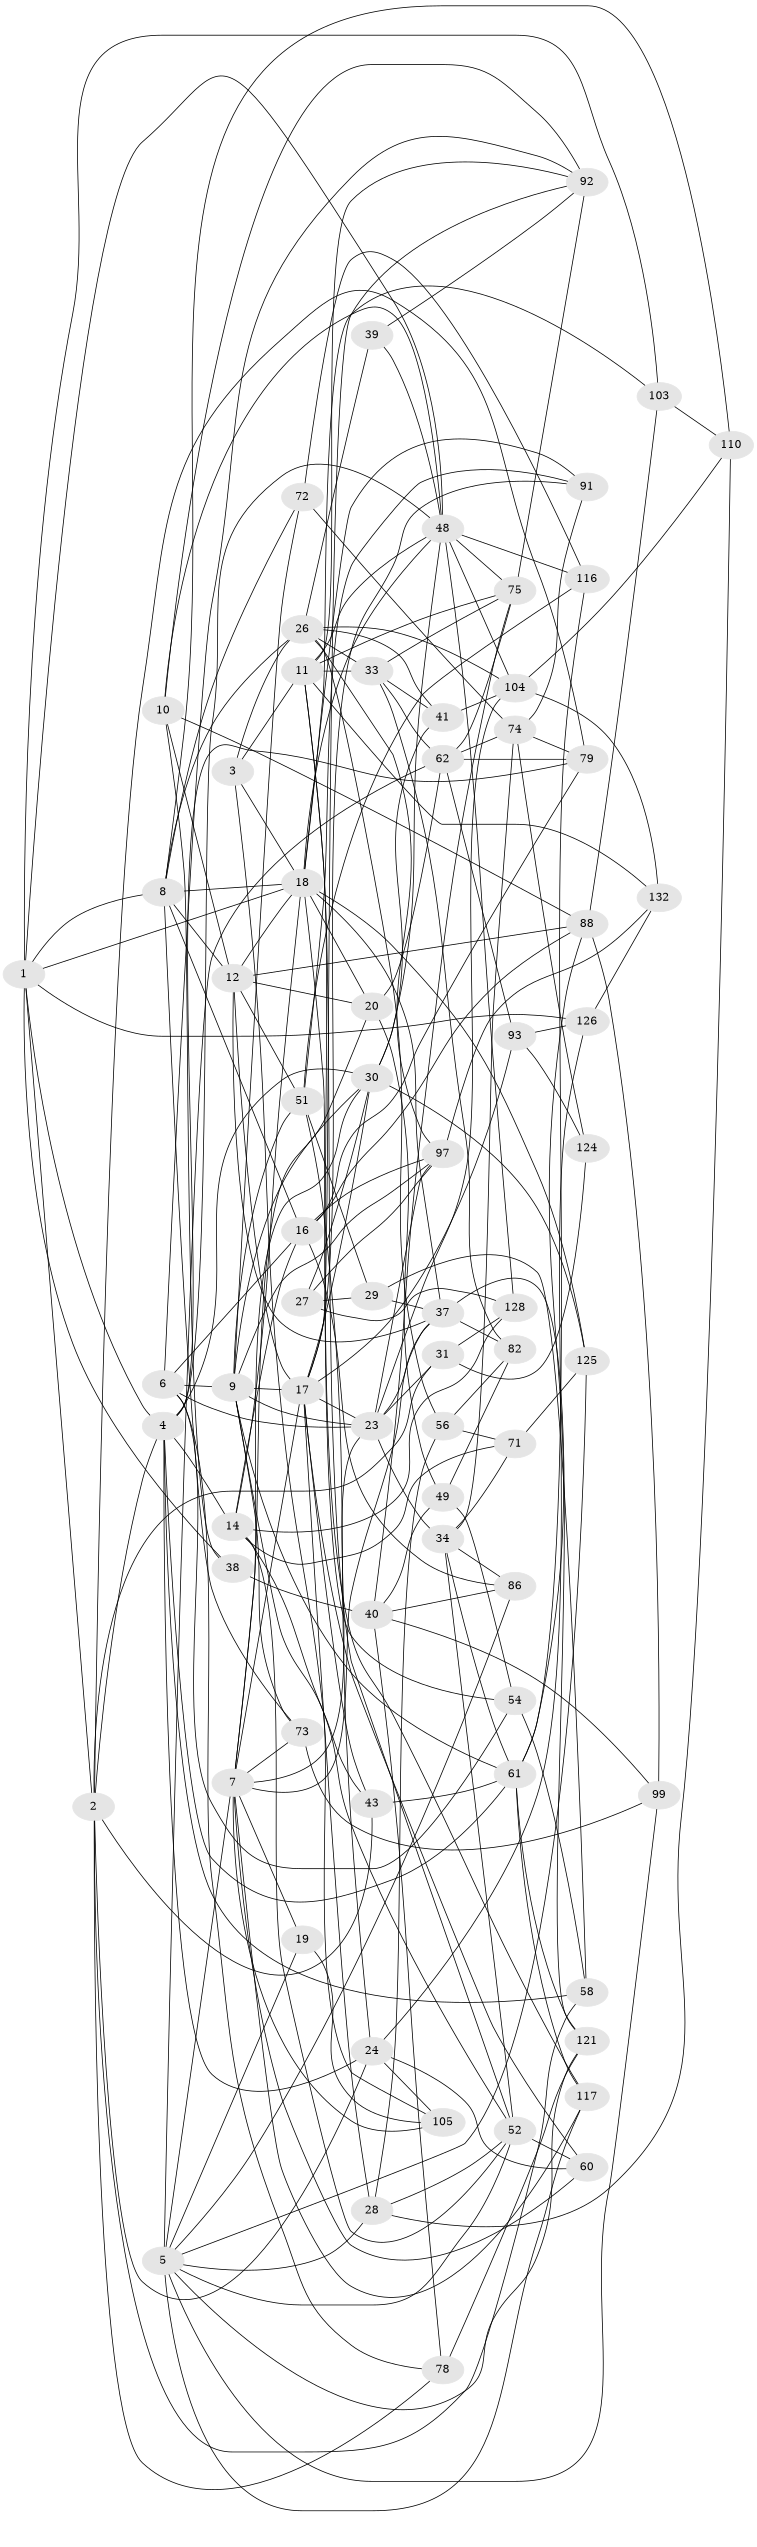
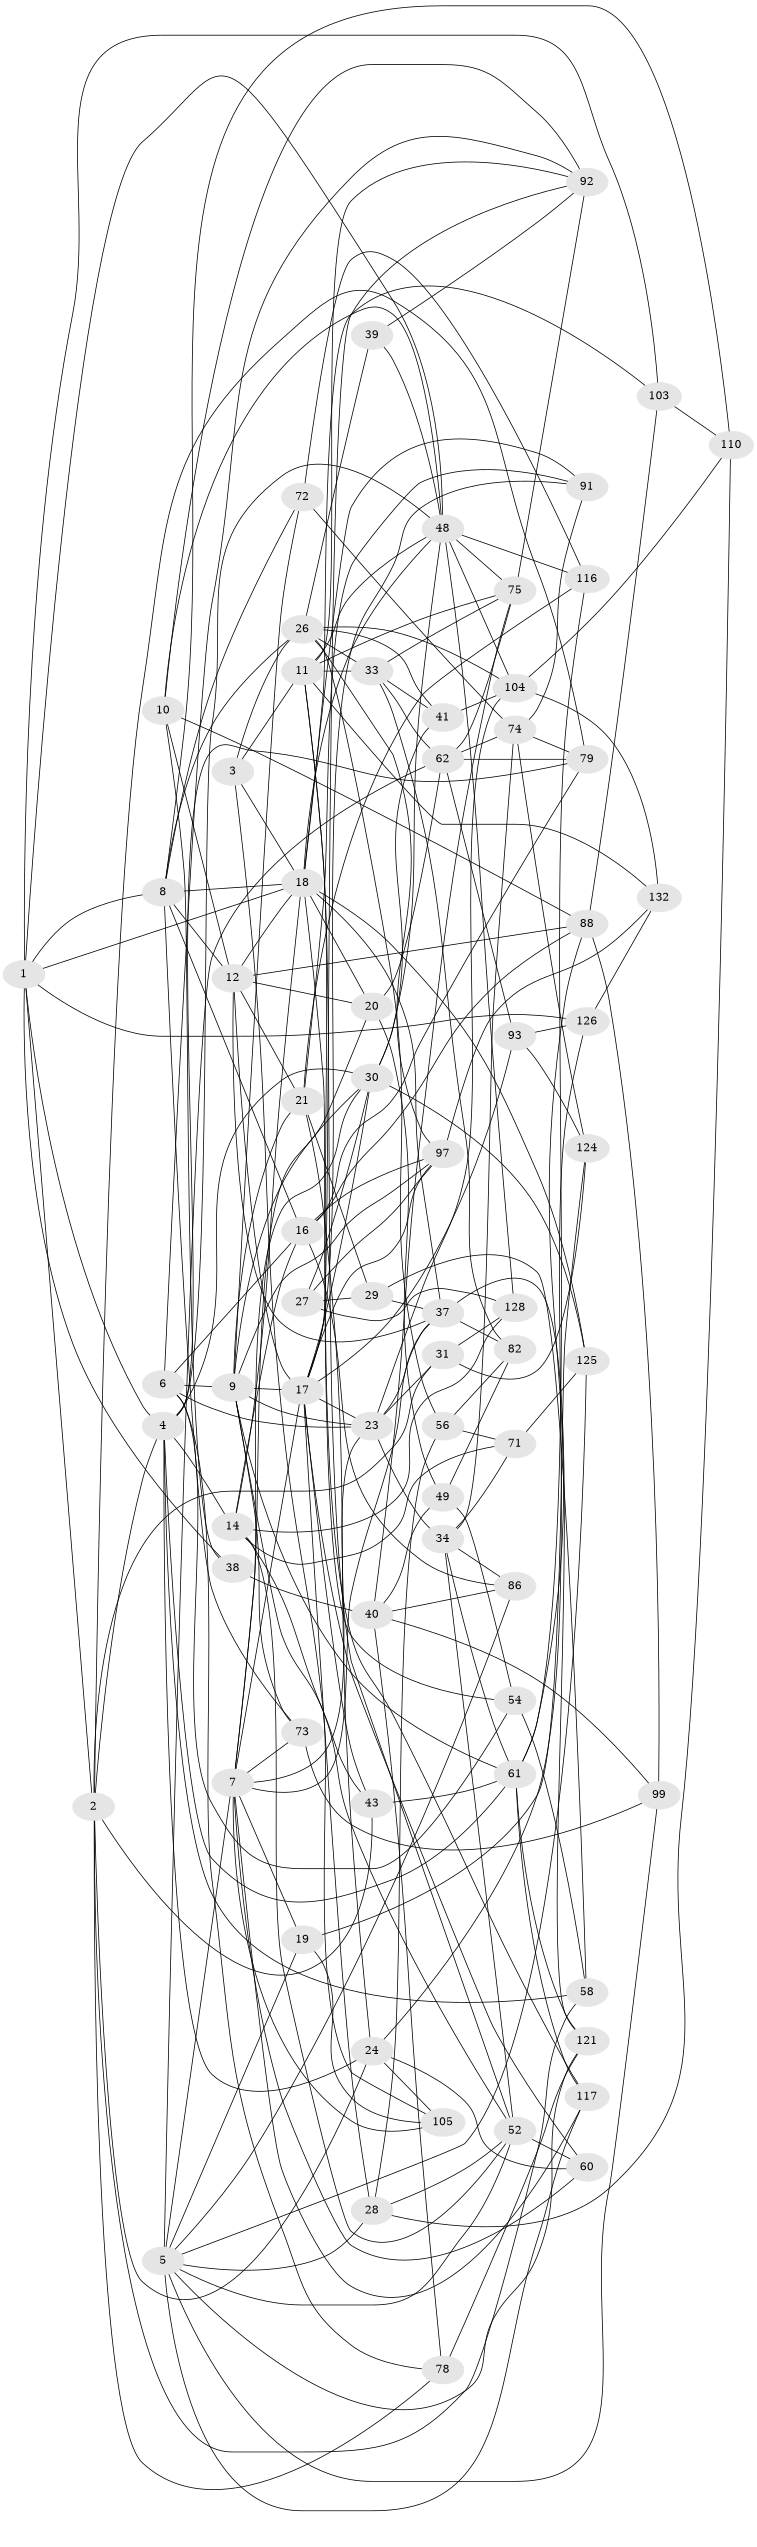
(302, 1101) -> (302, 1101)
(399, 1287) -> (370, 1263)
none -> (558, 1610)
